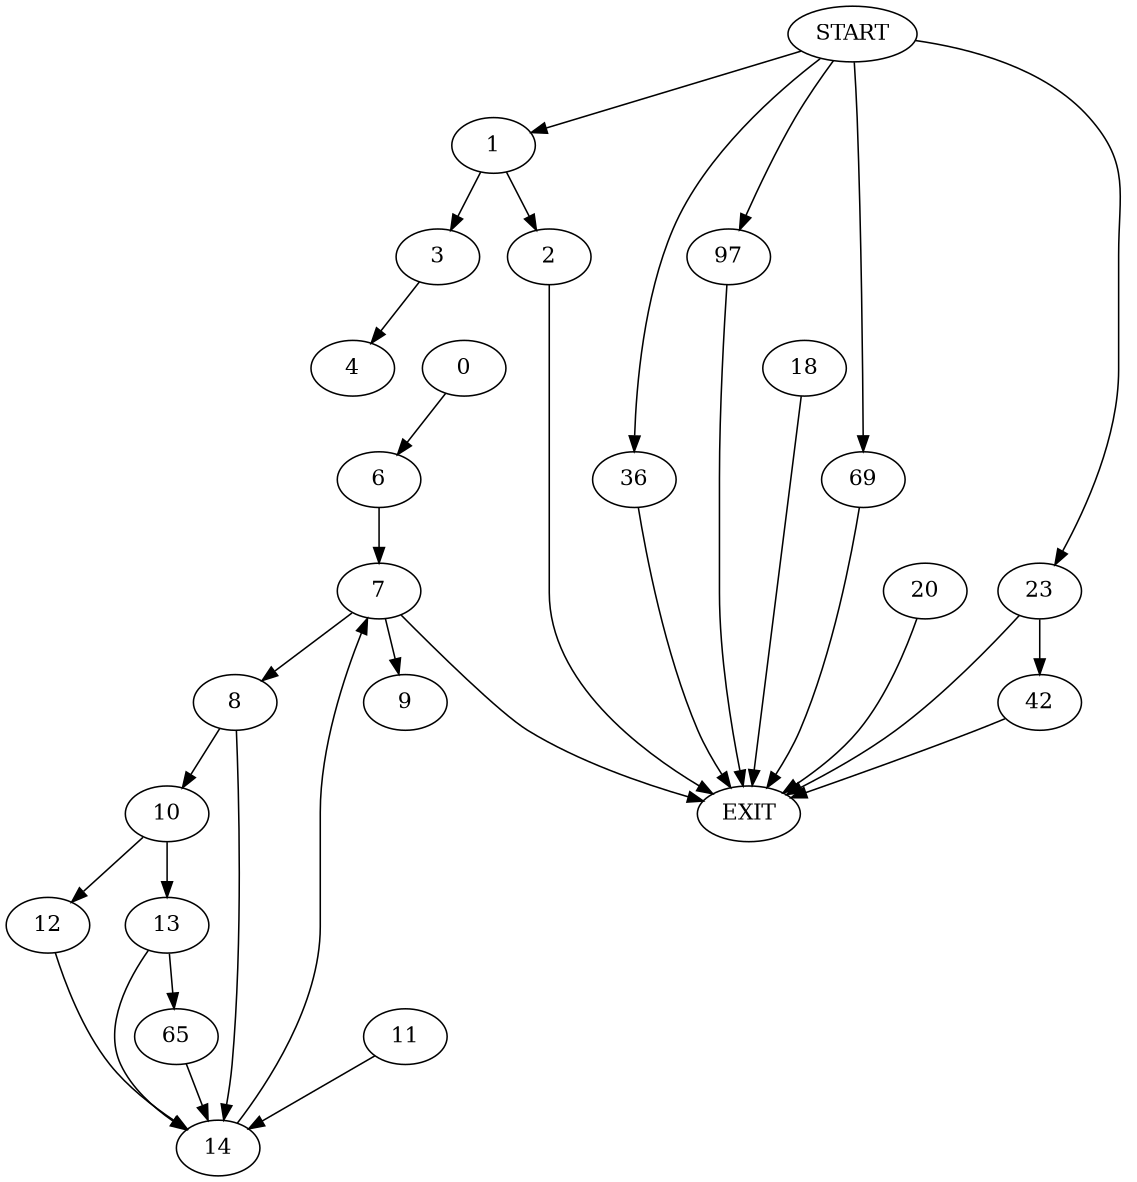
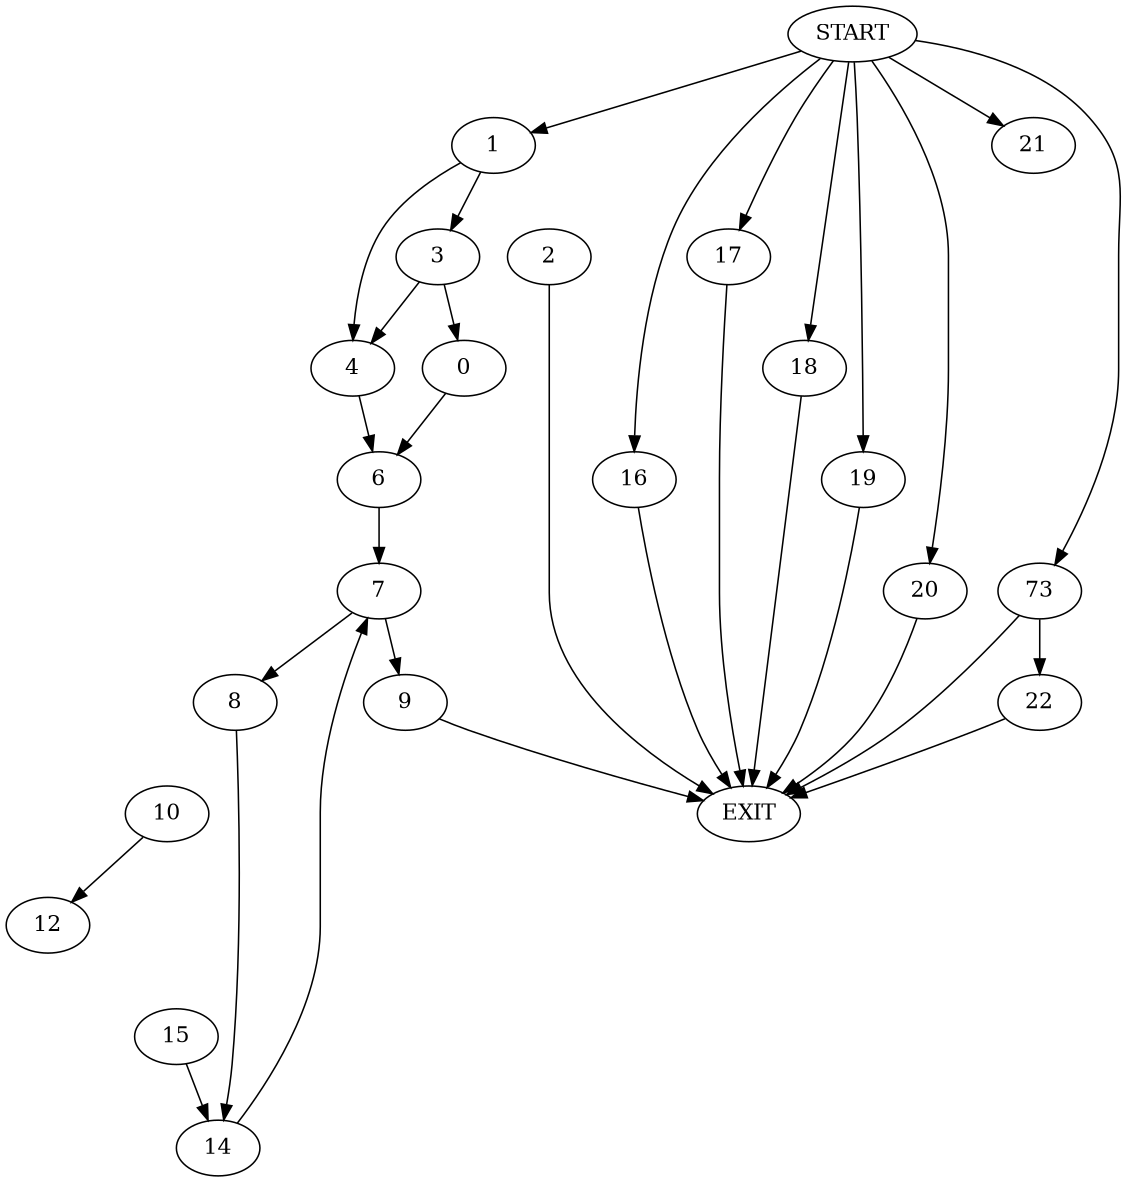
none -> (1034, 145)
none -> (830, 193)
(518, 194) -> (383, 228)
(729, 257) -> (729, 257)
none -> (948, 296)
none -> (449, 305)
none -> (364, 416)
(634, 480) -> (634, 480)
(863, 480) -> (863, 480)
(1040, 591) -> (1040, 591)
(1040, 702) -> (1040, 702)
(529, 731) -> (563, 761)
(205, 752) -> none
(167, 925) -> none
(176, 1037) -> (176, 1037)
(405, 1037) -> none
(98, 1048) -> none
